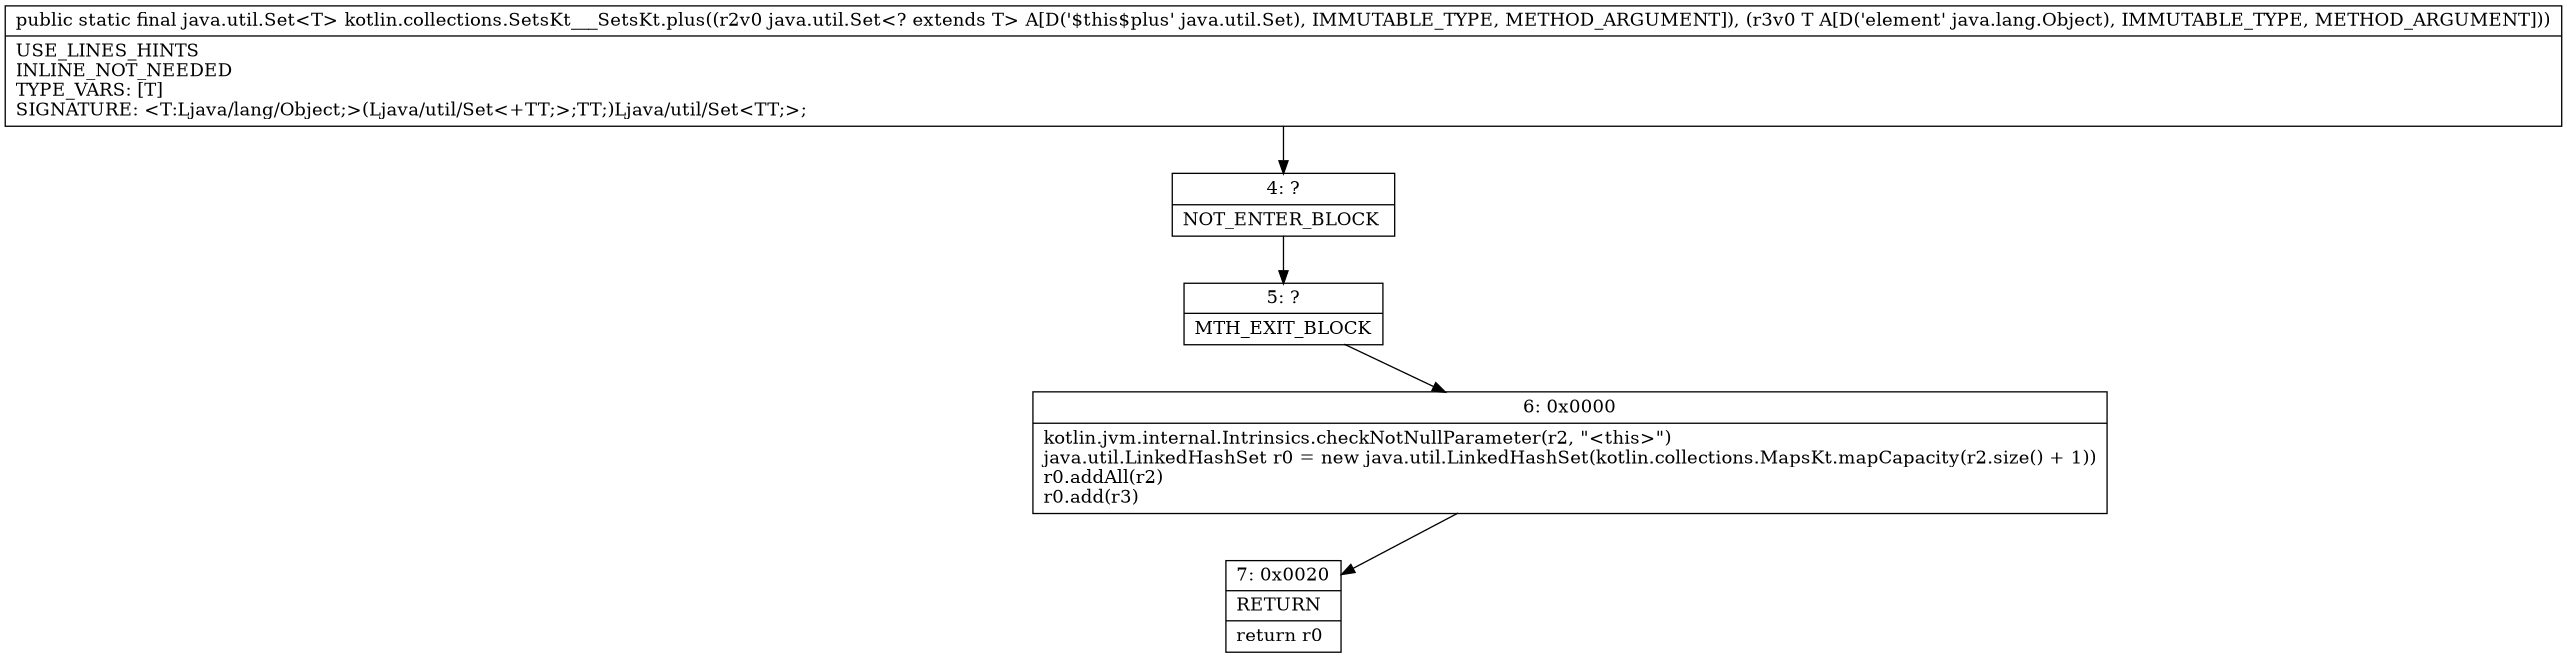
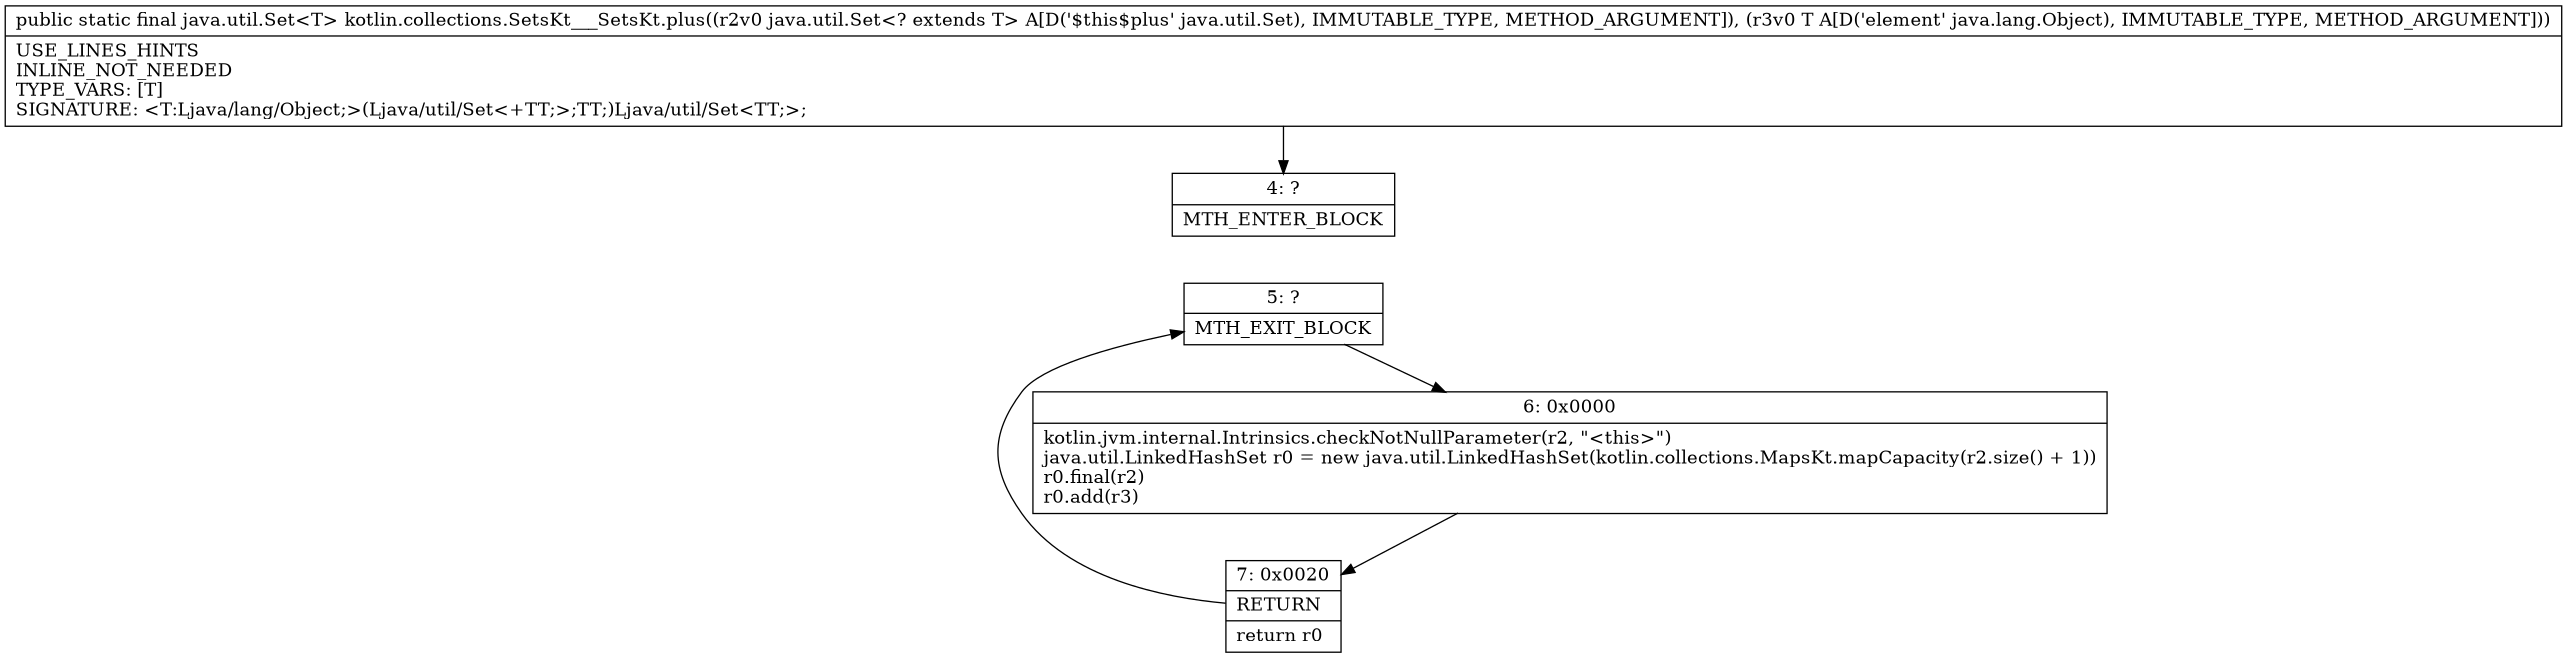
(1282, 220) -> (1283, 220)
(1283, 253) -> (1006, 485)
(1104, 478) -> (1094, 478)
